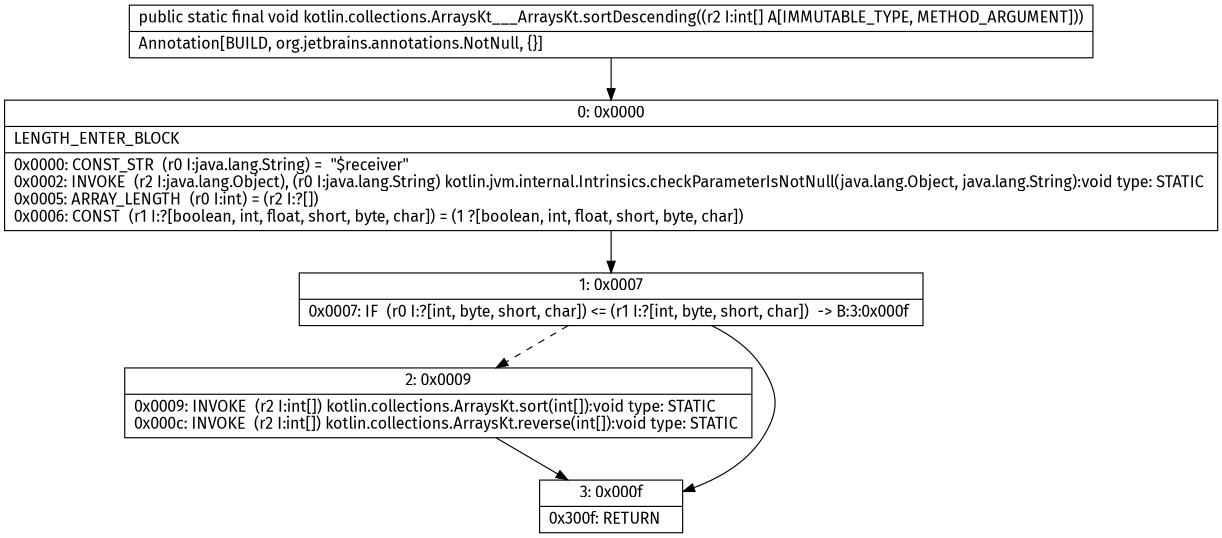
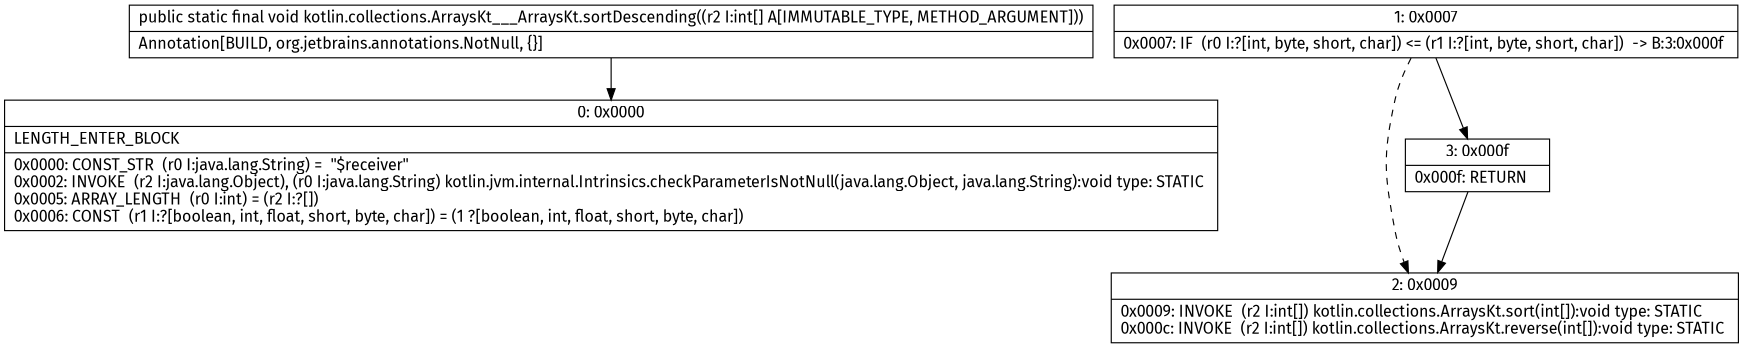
(611, 246) -> none
(527, 456) -> (1455, 227)
(611, 519) -> (1477, 178)
